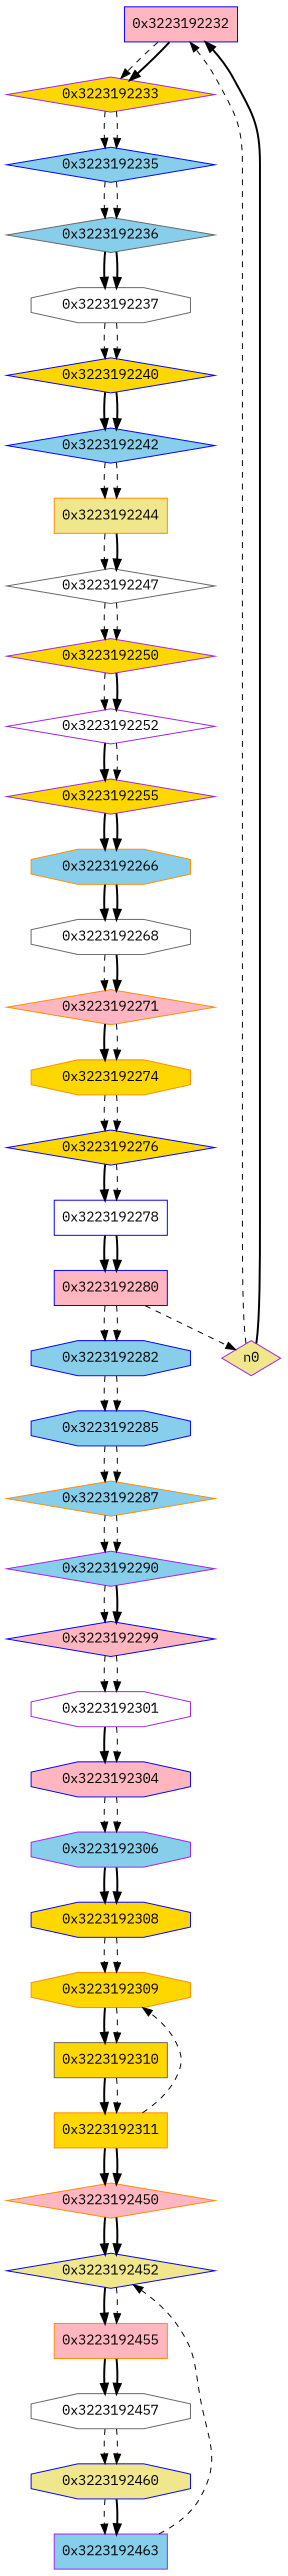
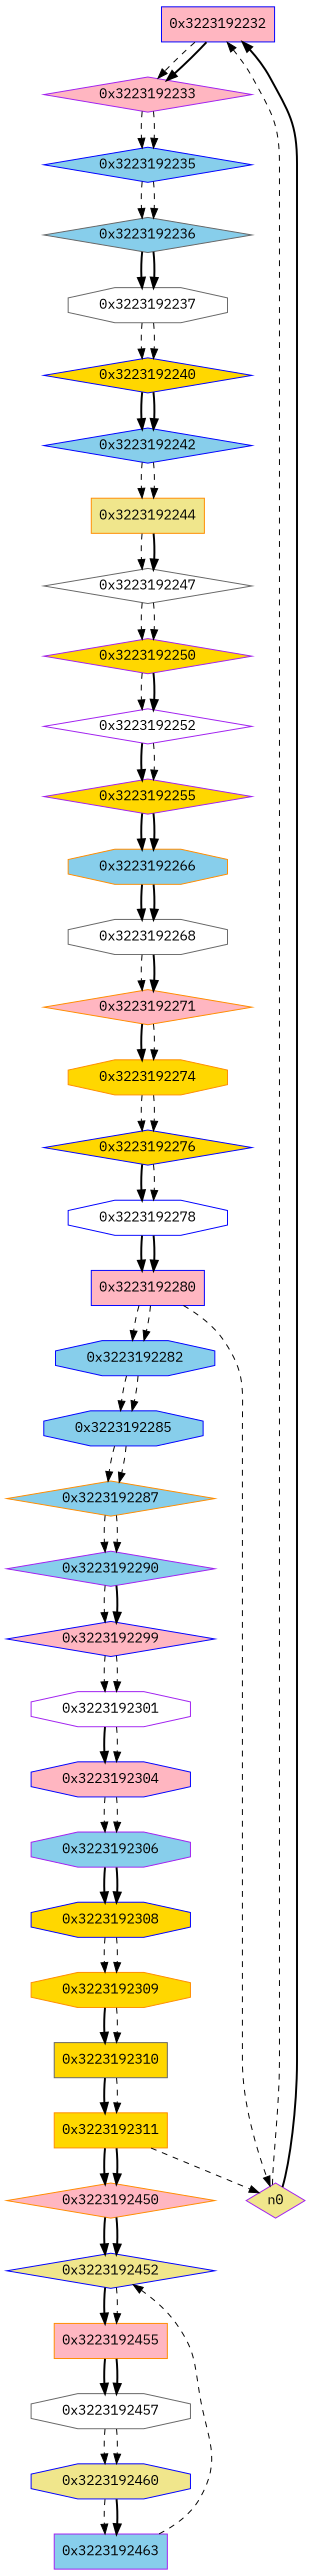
(111, 95) -> (148, 95)
(111, 1218) -> (148, 1218)
(181, 2065) -> (200, 2168)
